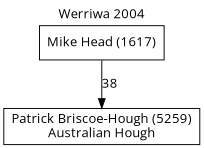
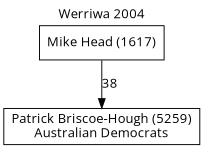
(102, 127) -> (102, 127)
